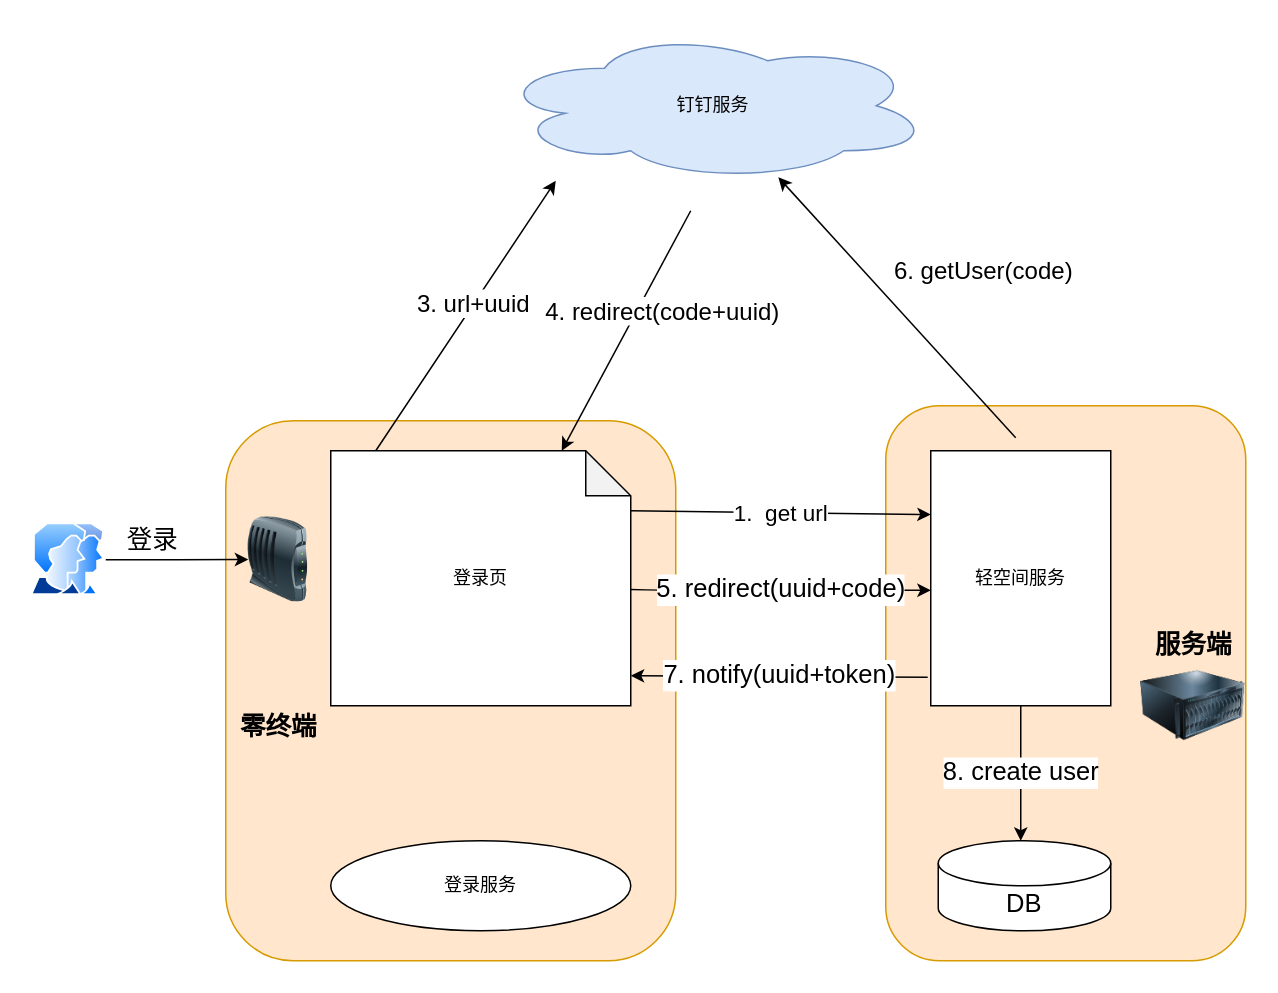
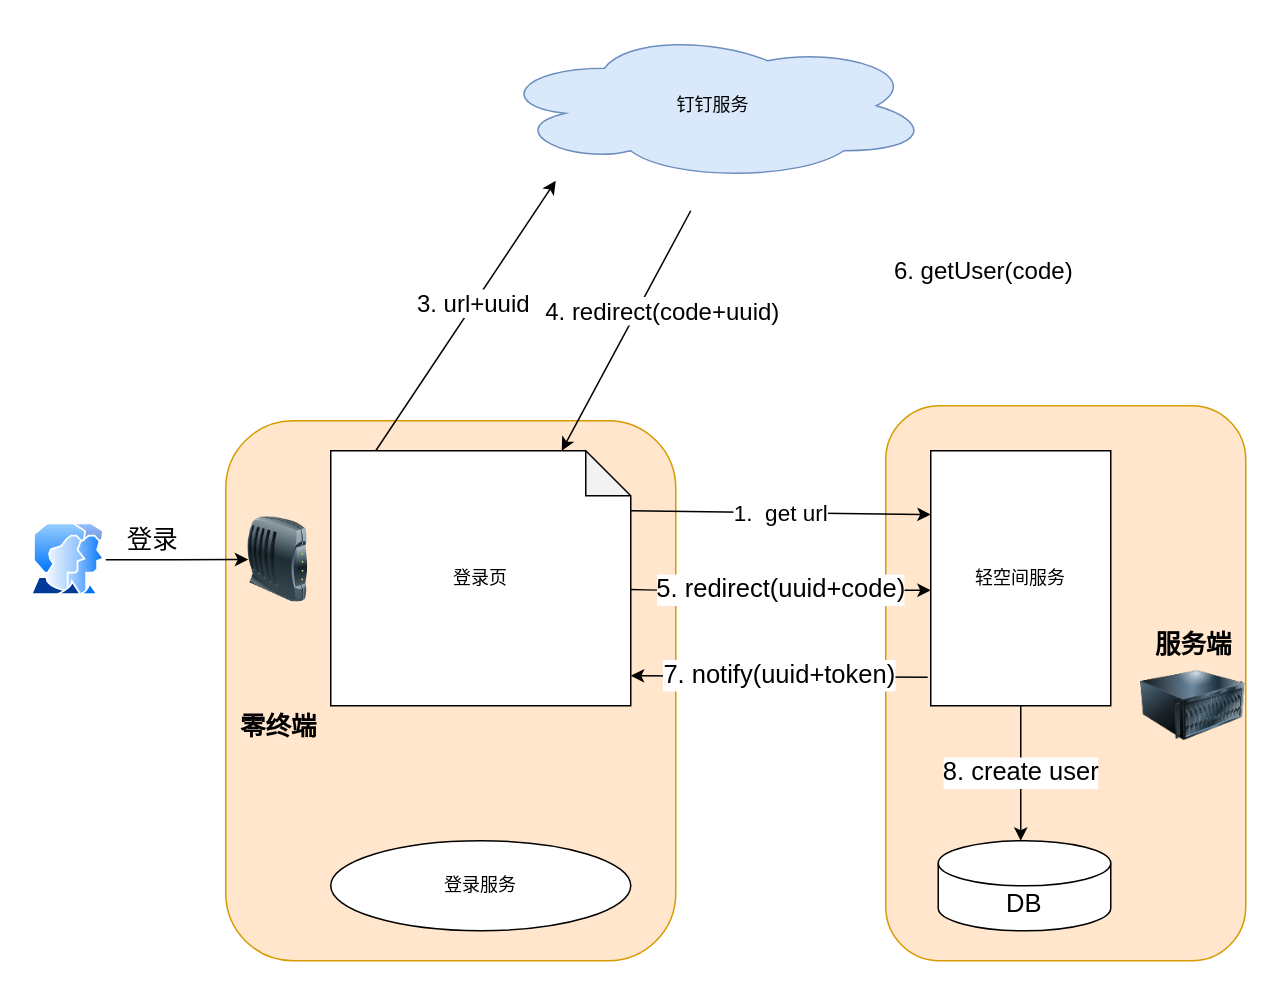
(900, 311) -> none
